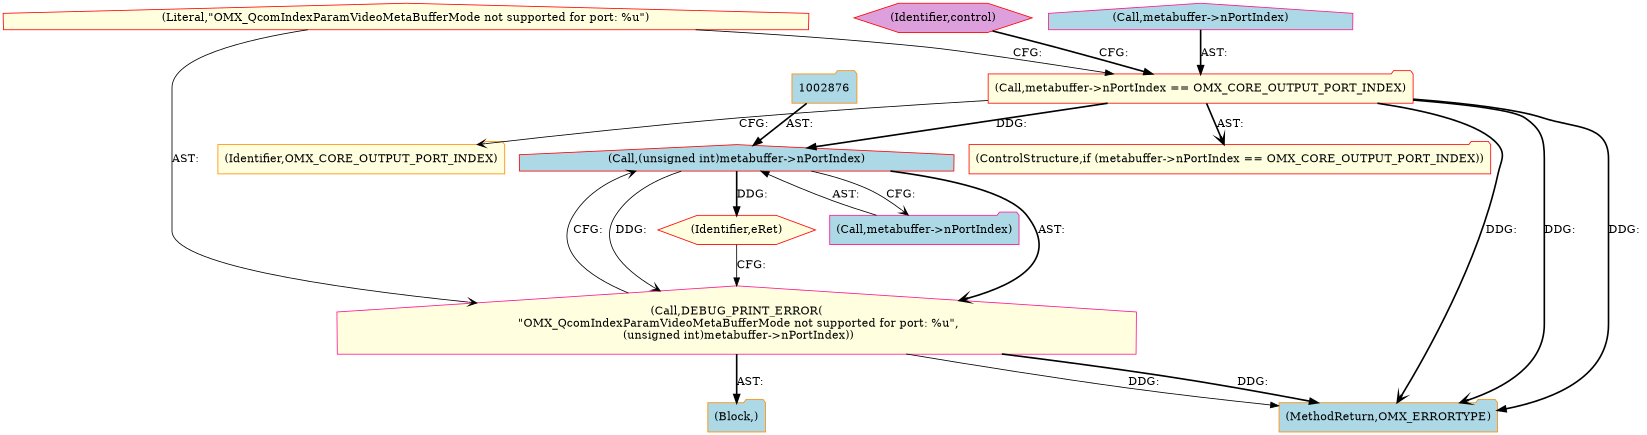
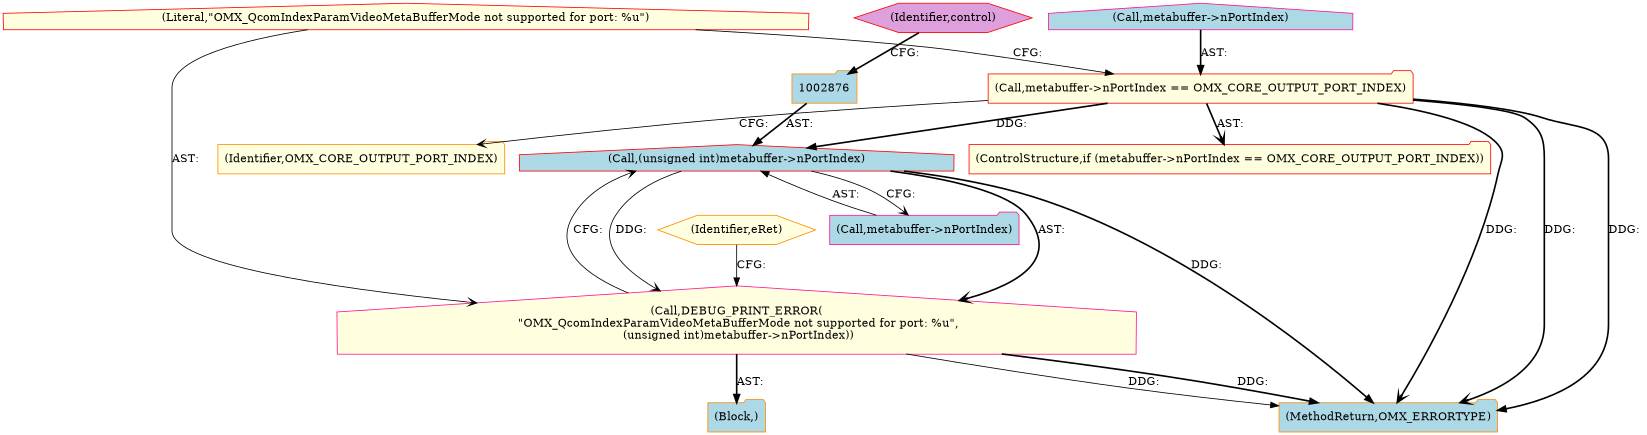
(1068, 51) -> (887, 51)
(737, 189) -> (1152, 248)
(737, 230) -> (737, 230)
